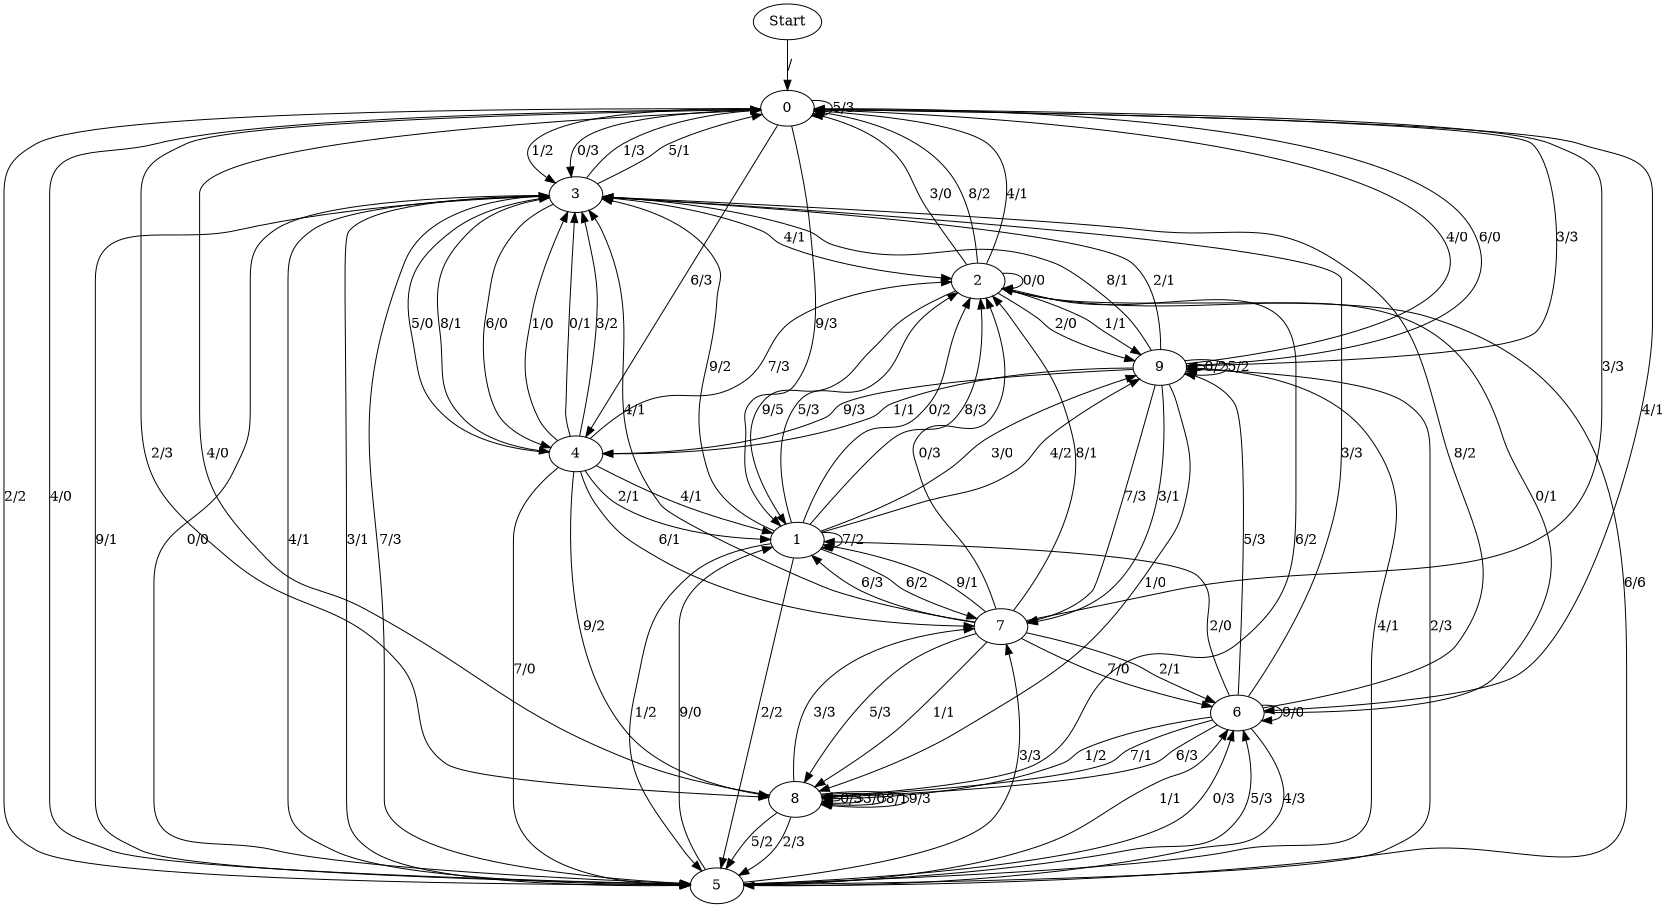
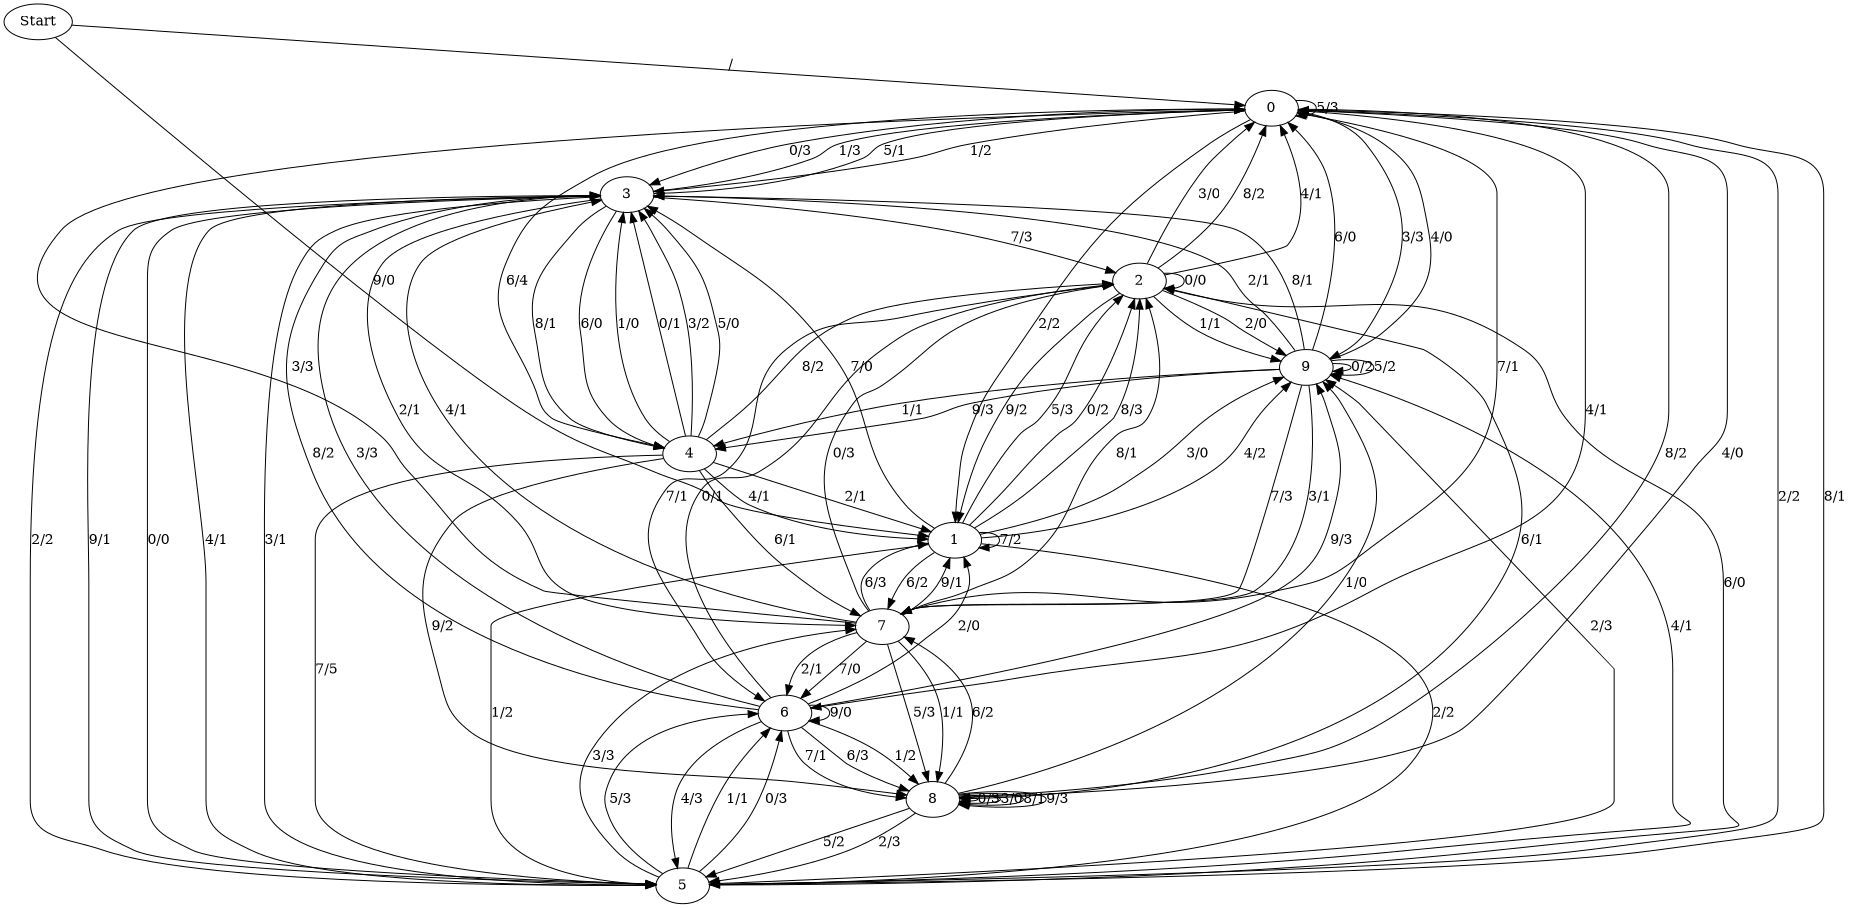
(795, 238) -> (1022, 238)
(702, 281) -> (517, 281)
(827, 324) -> (1050, 324)
(720, 367) -> (862, 367)
(779, 367) -> (813, 367)
none -> (763, 380)
(773, 411) -> (1017, 411)
(162, 454) -> (1676, 454)
none -> (443, 467)
(61, 497) -> (1835, 497)
none -> (1433, 501)
(391, 540) -> (43, 540)
(1255, 540) -> (1342, 540)
(1306, 540) -> (1532, 540)
(1635, 583) -> (1735, 583)
(1097, 634) -> (1259, 664)
(525, 670) -> (327, 670)
(679, 691) -> (450, 358)
(825, 713) -> (983, 713)
